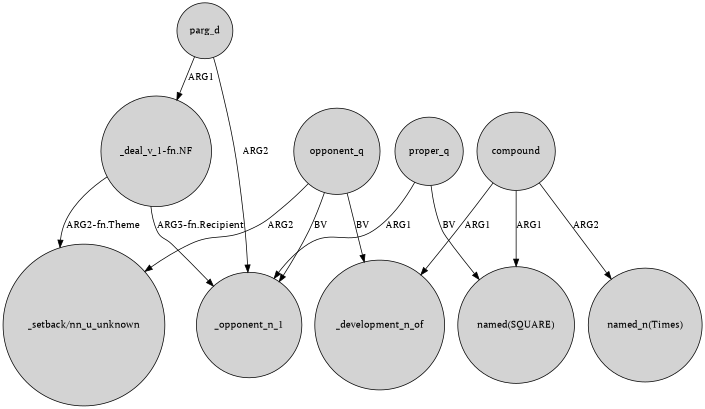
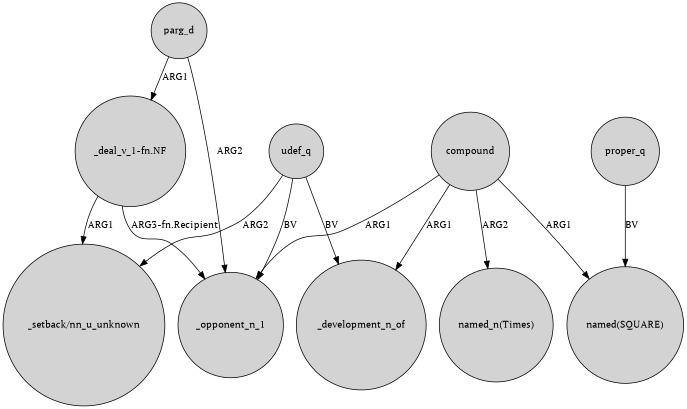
(337, 151) -> (296, 151)
(103, 225) -> (101, 225)
(352, 238) -> (349, 227)
